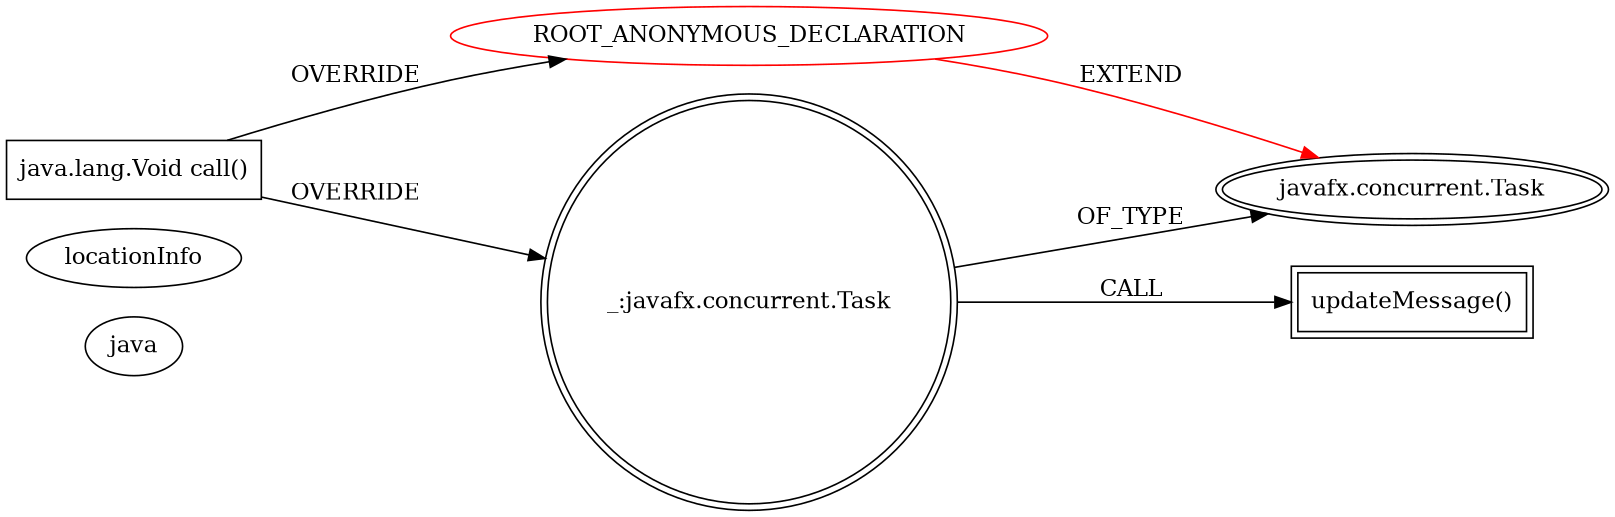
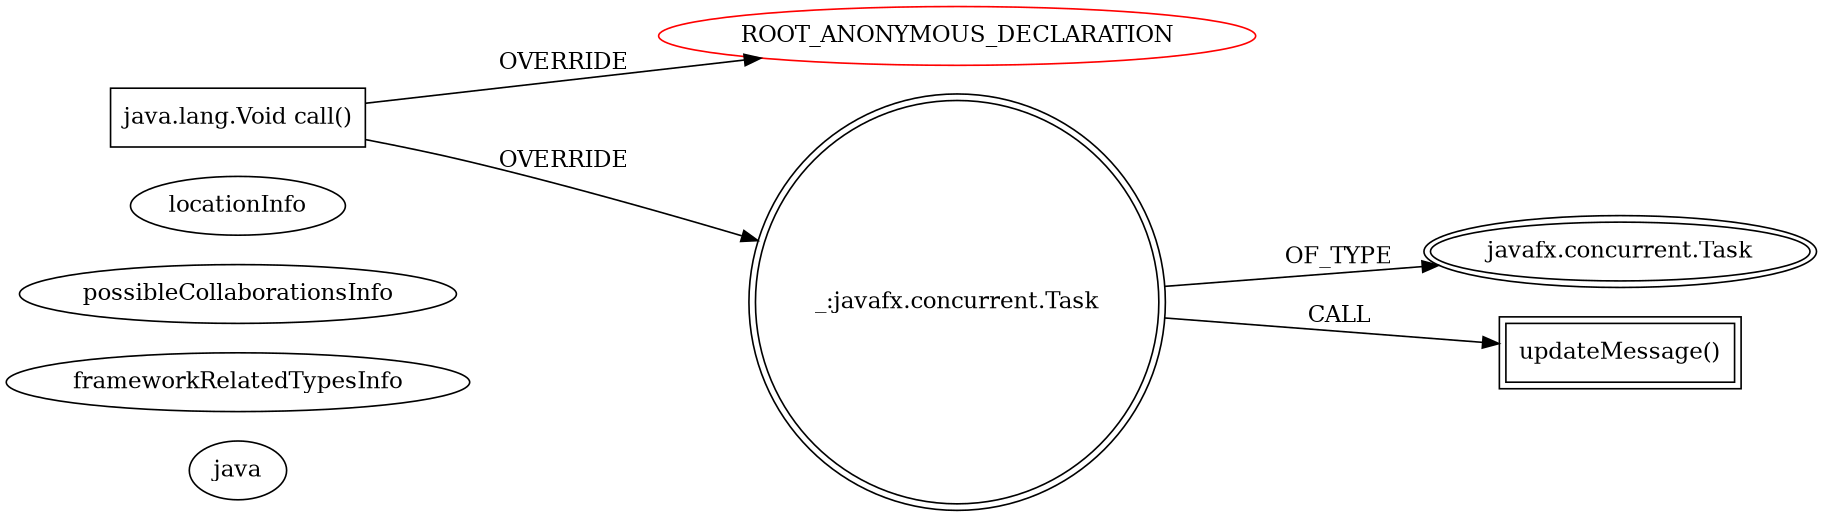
(1121, 98) -> none
none -> (238, 294)
none -> (238, 382)
